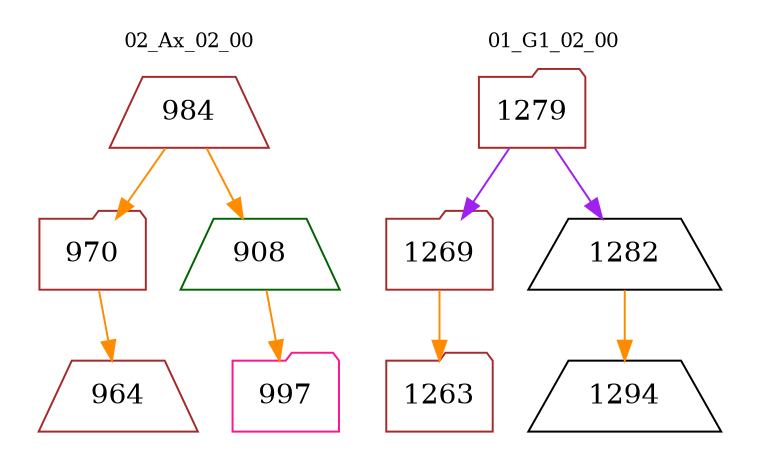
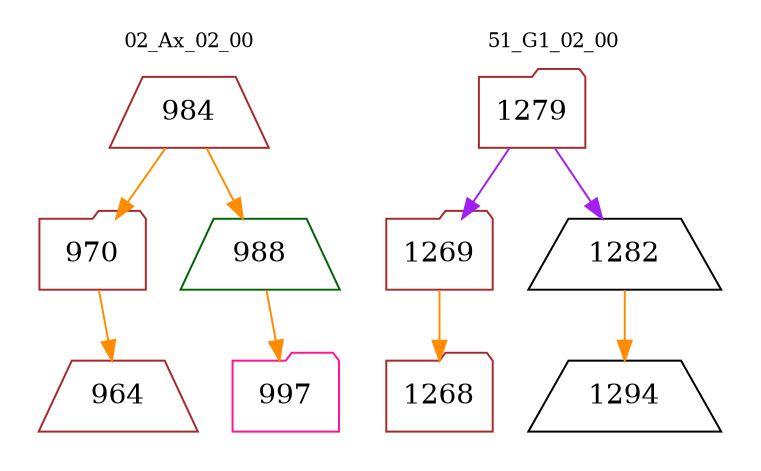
(554, 42) -> (554, 42)
(260, 254) -> (260, 254)
(439, 396) -> (439, 396)
